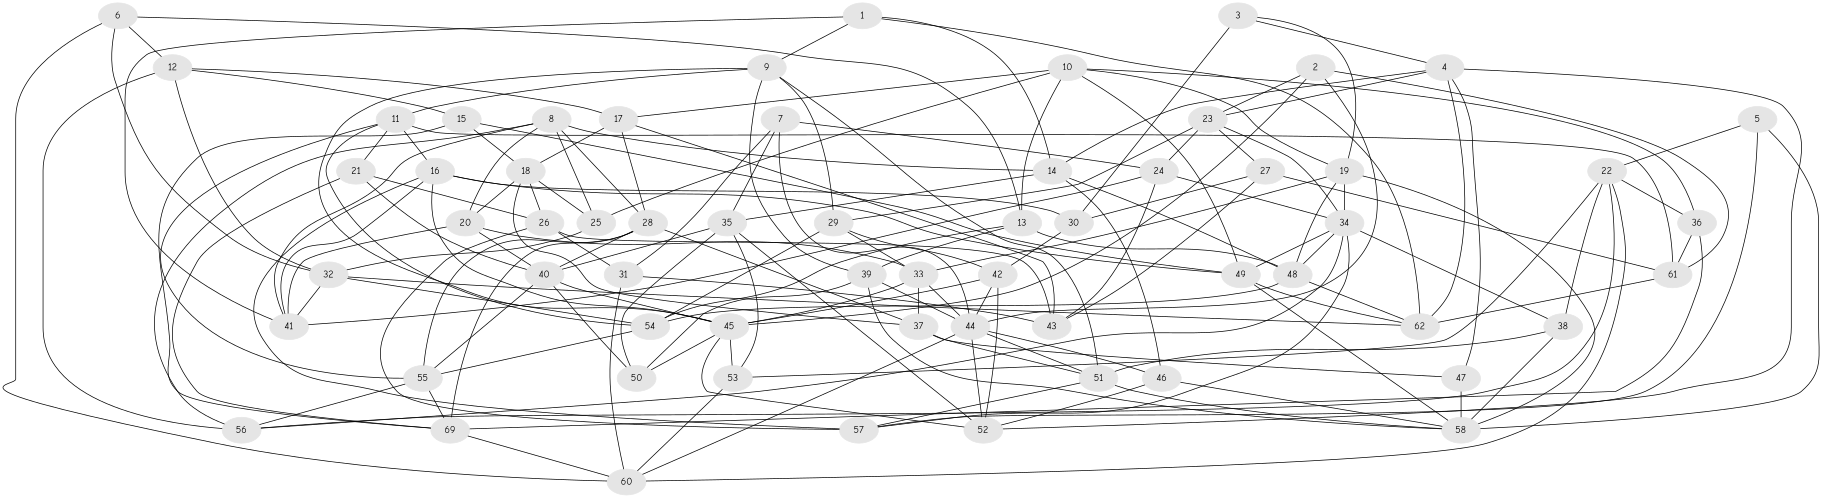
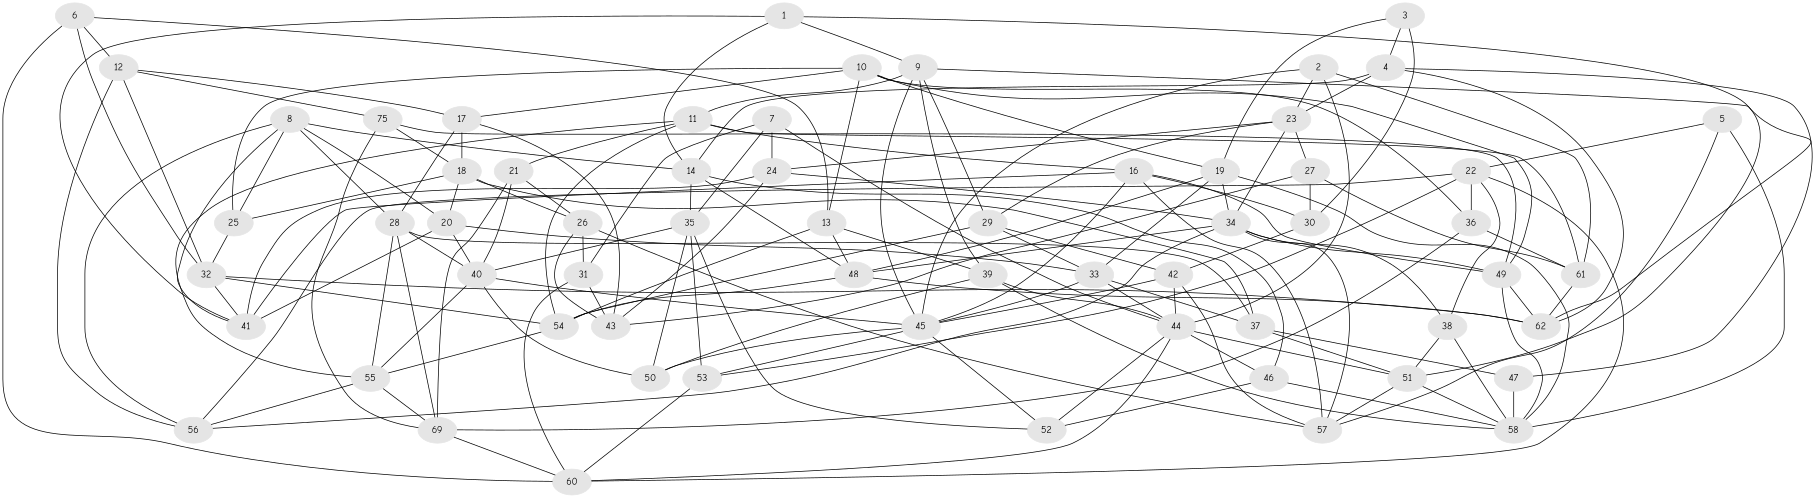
(462, 119) -> (383, 119)
(994, 363) -> (1227, 371)
(1686, 388) -> none
